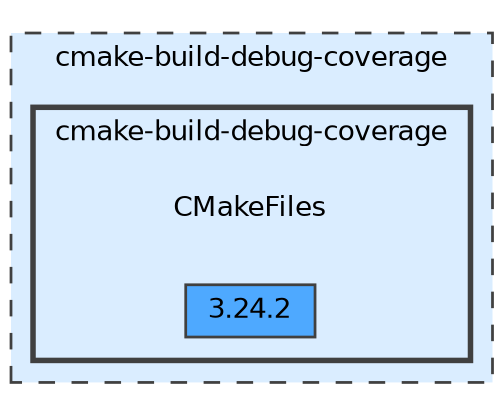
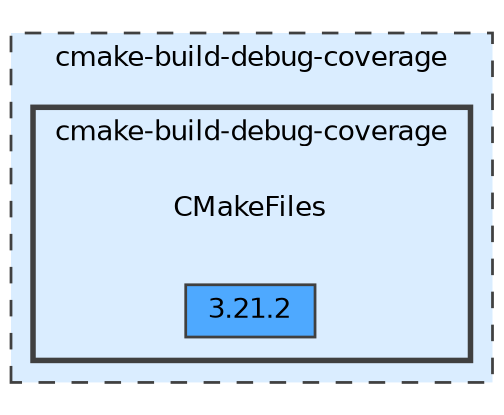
(250, 311) -> (250, 311)
